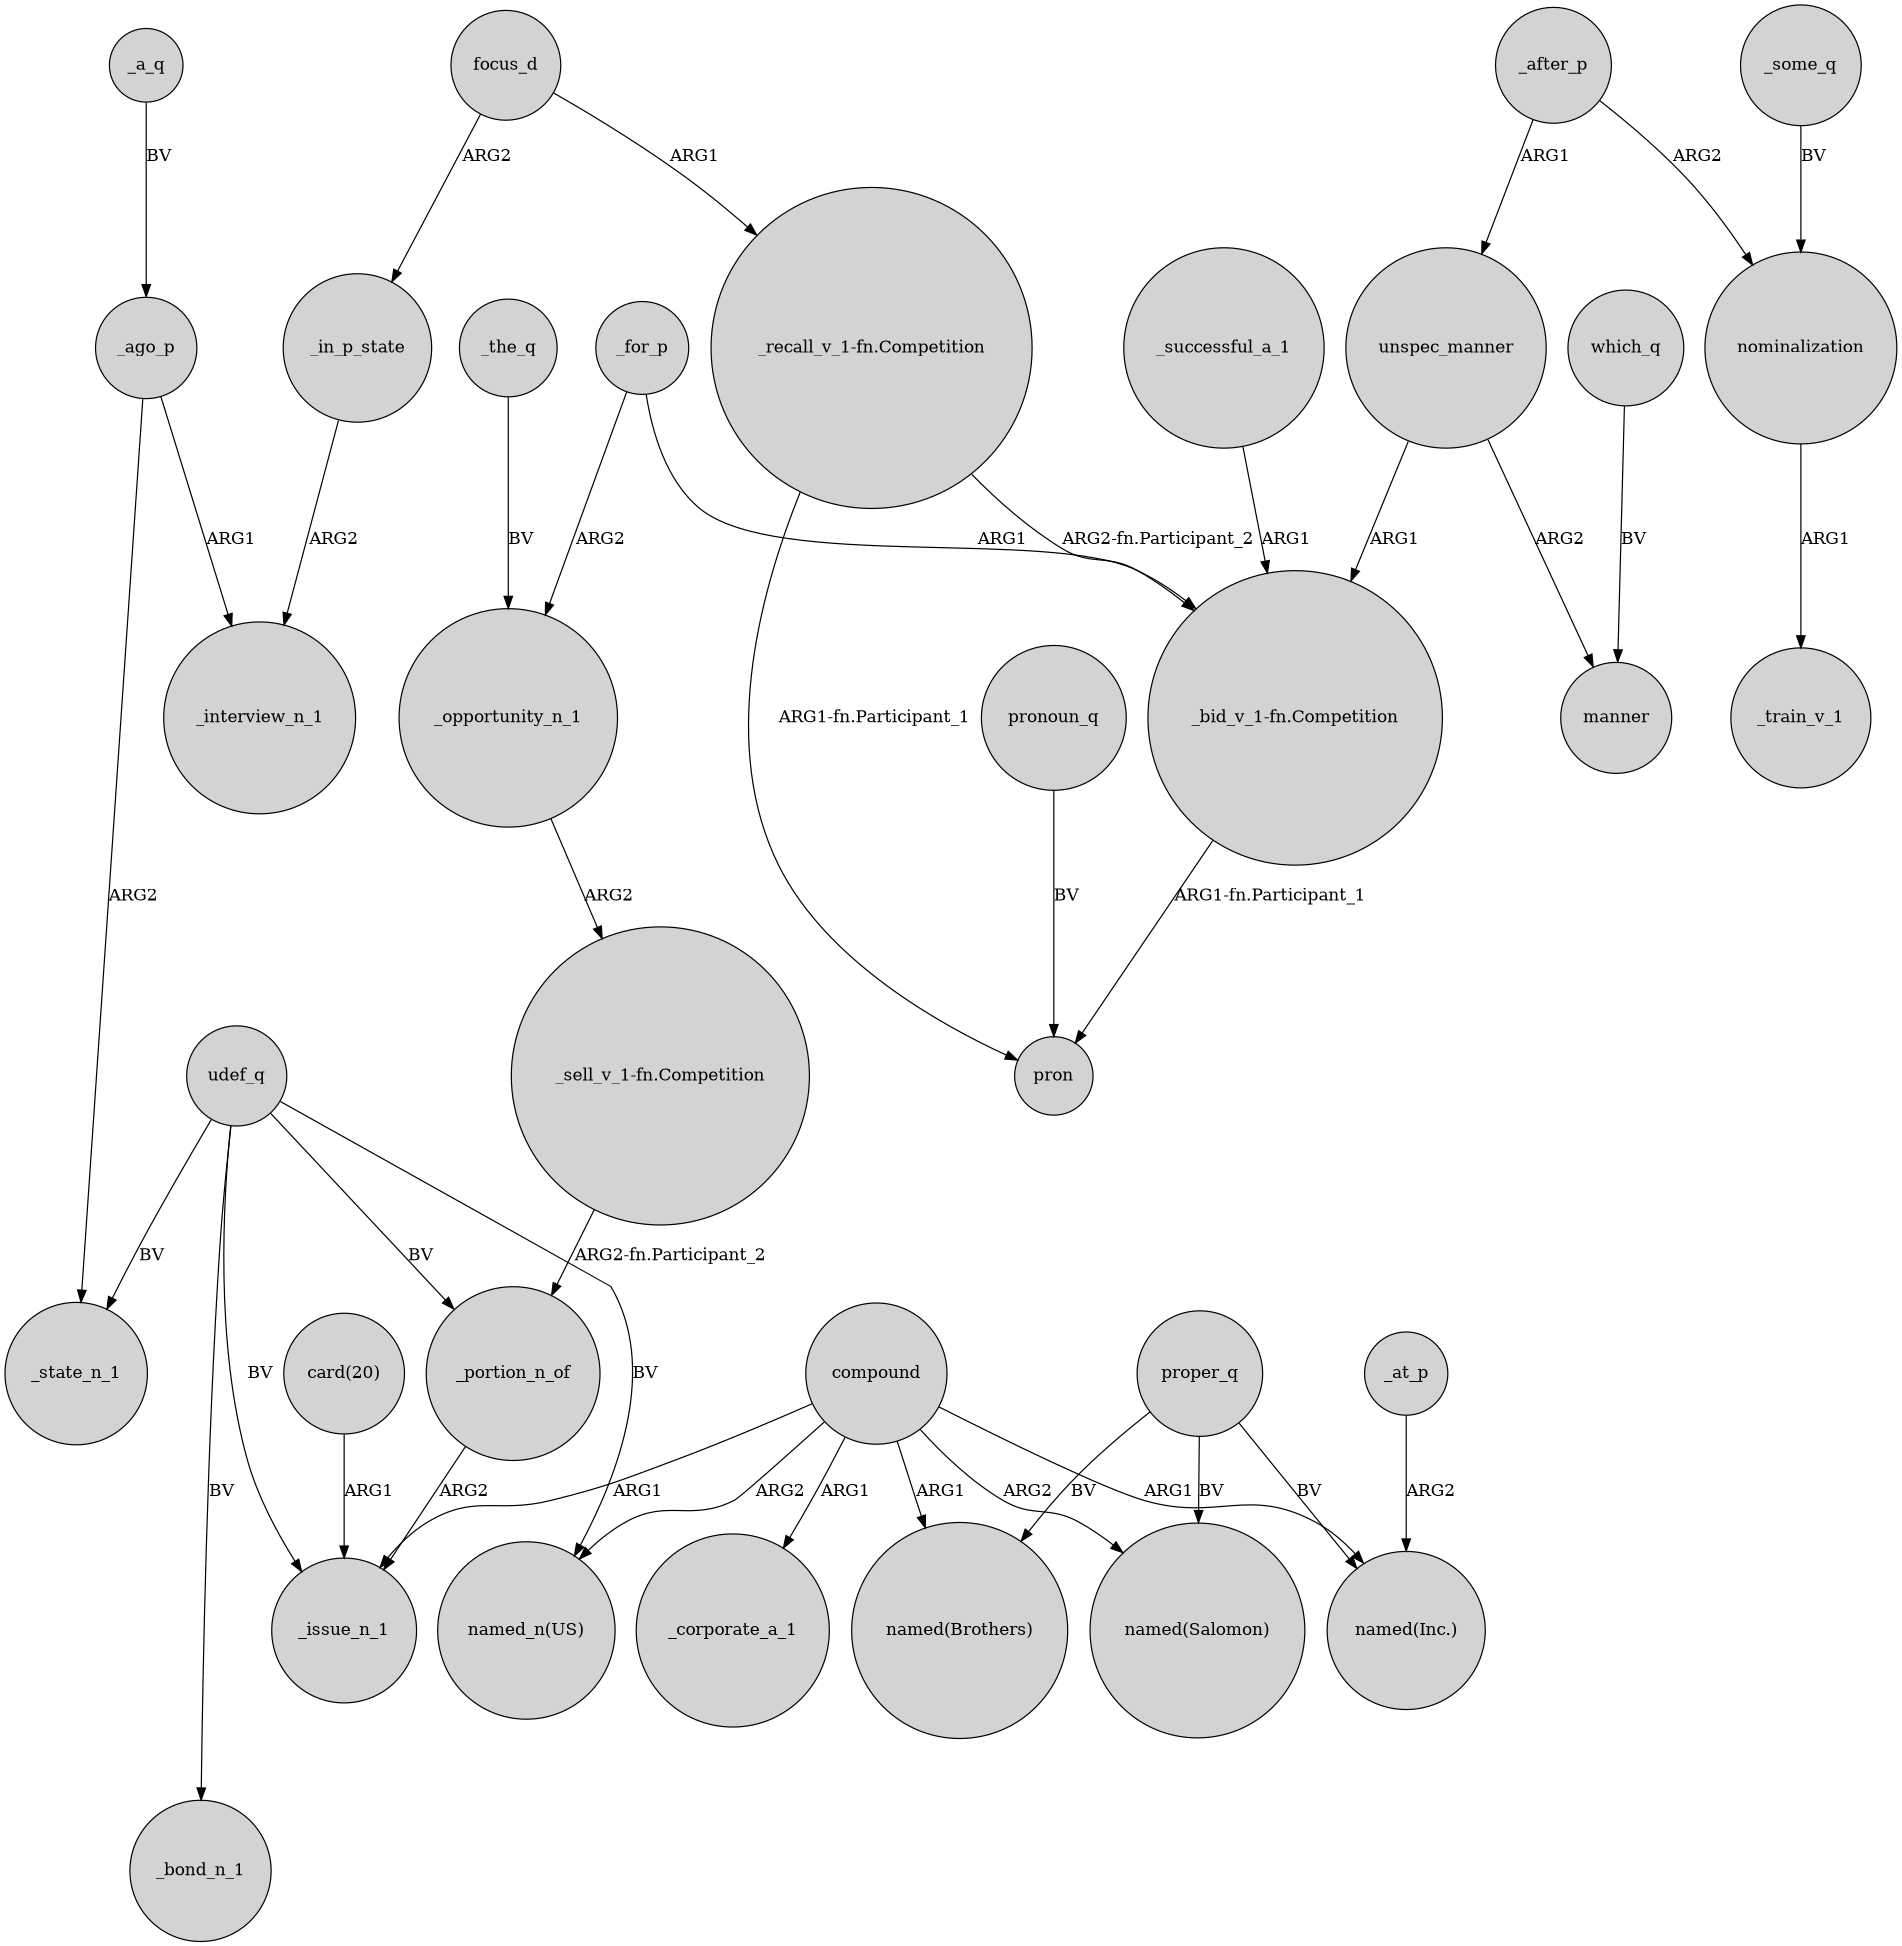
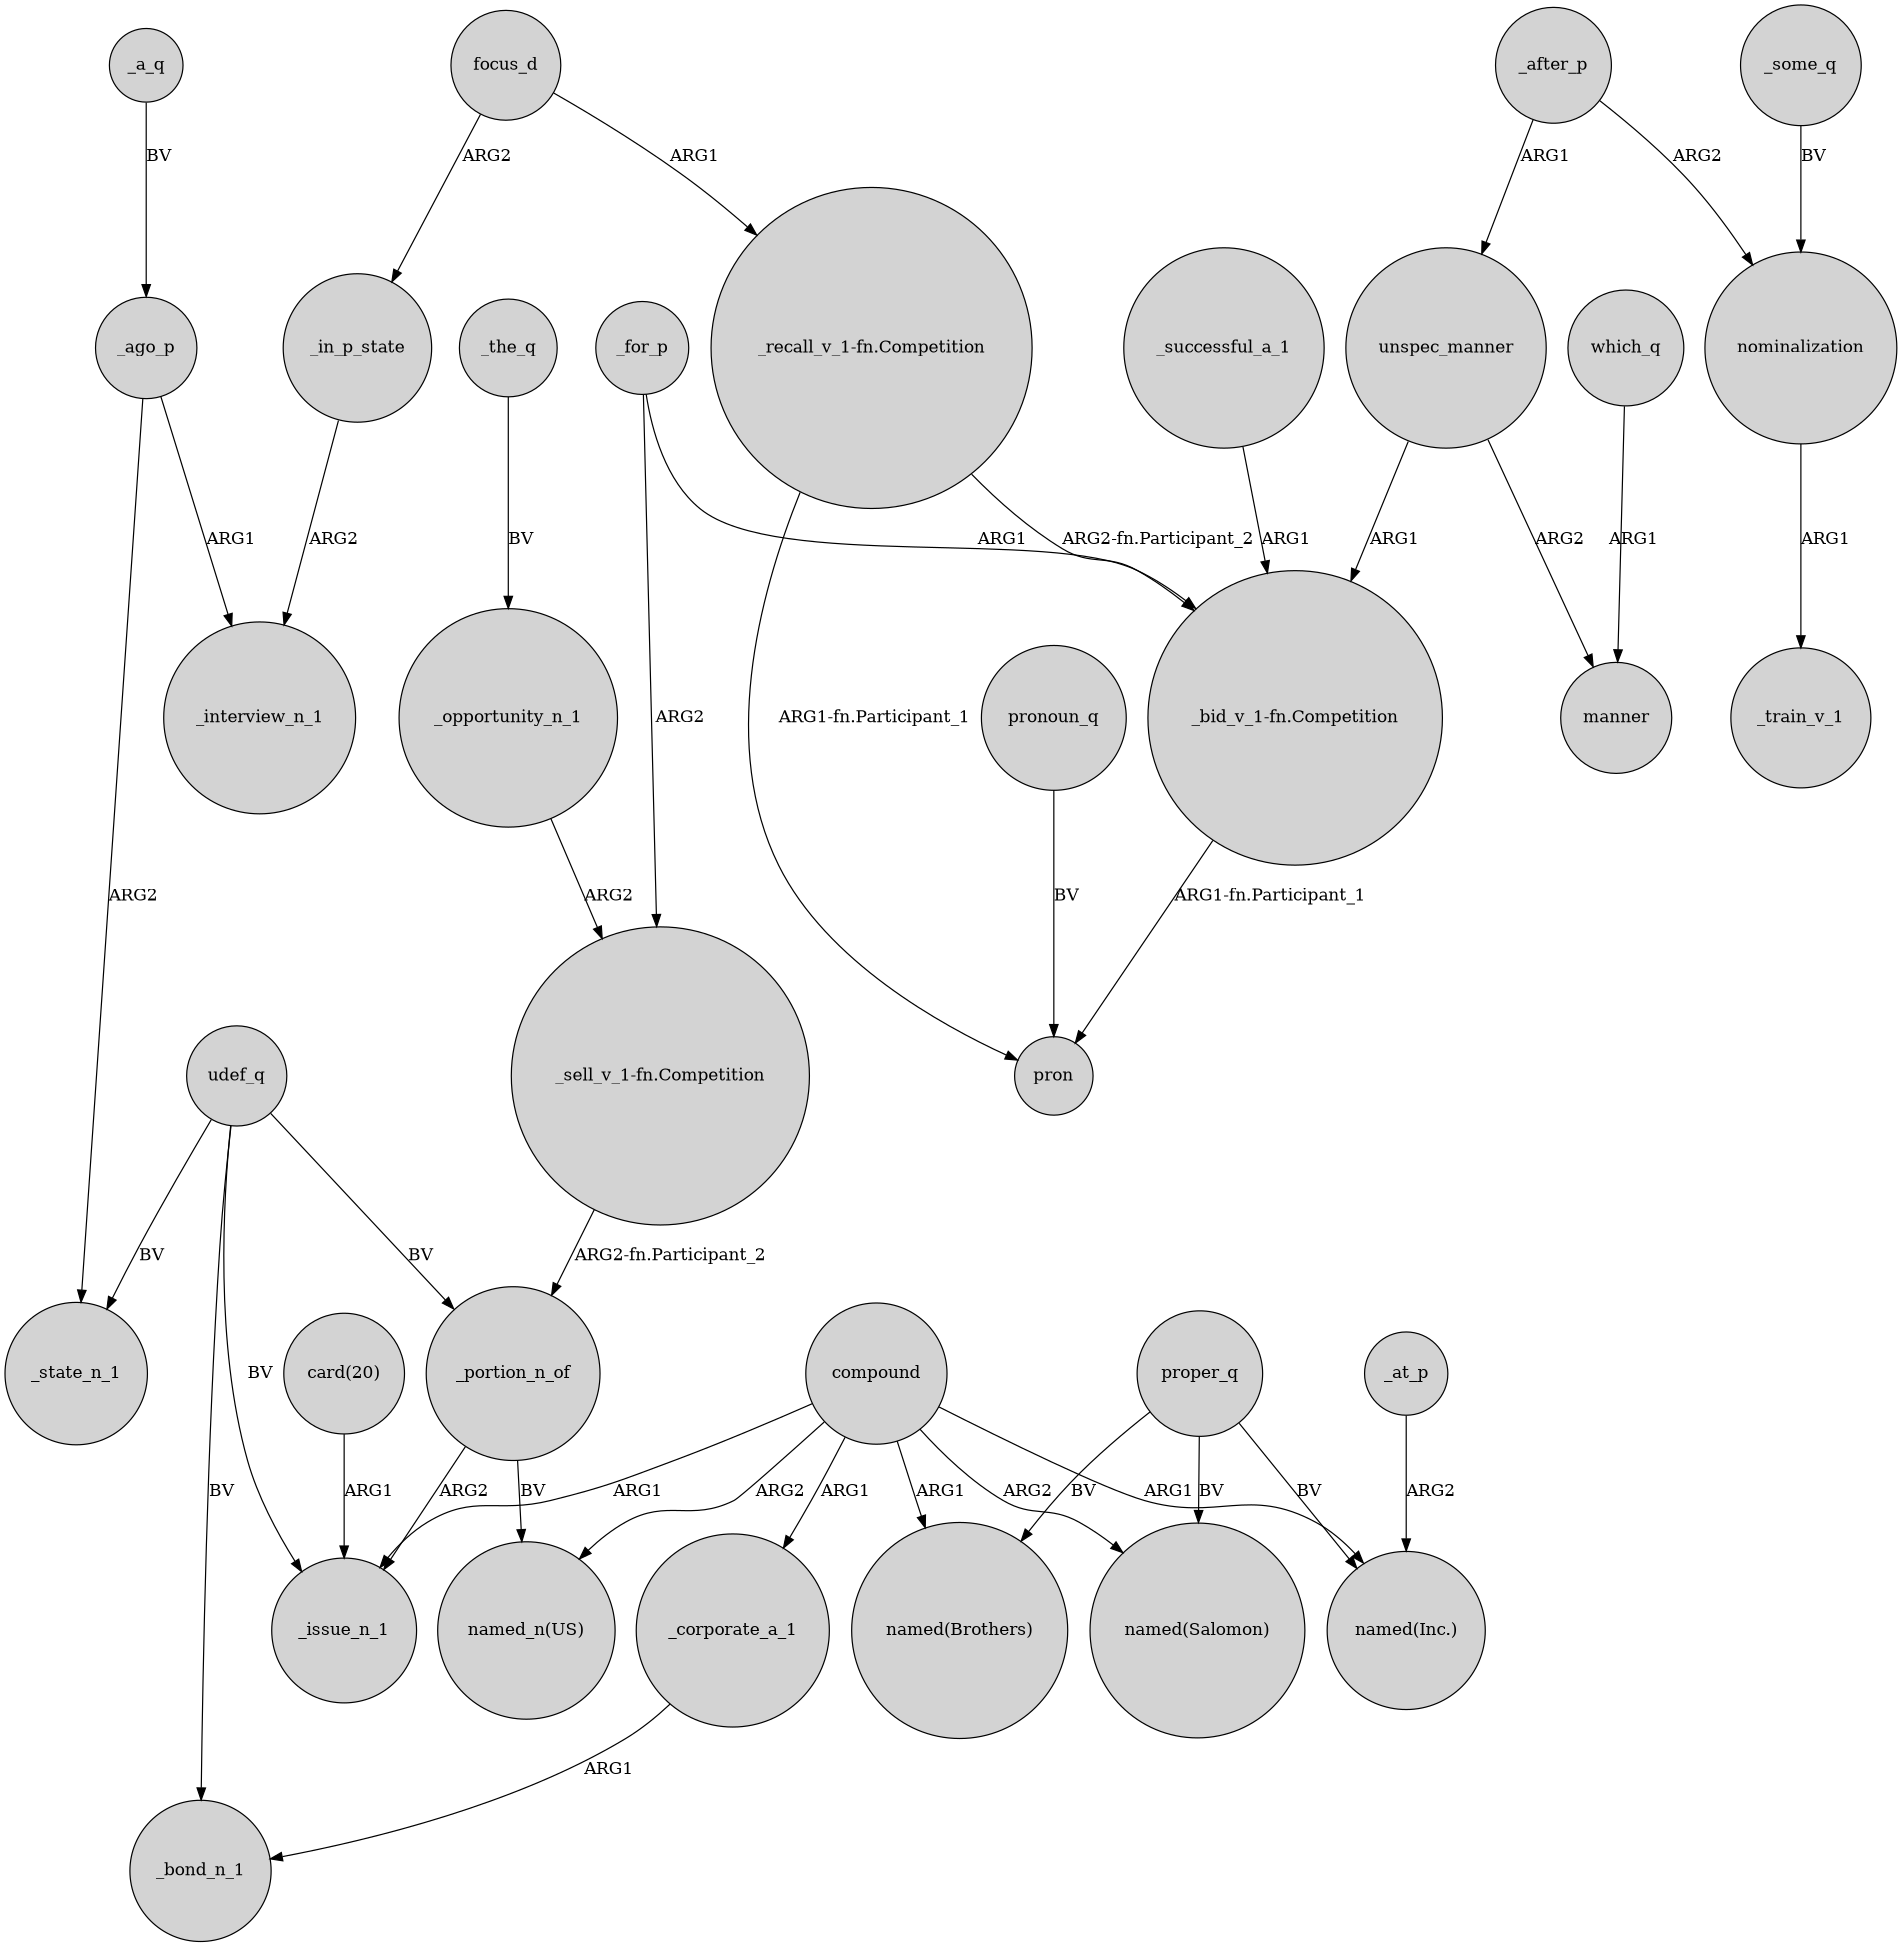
(588, 498) -> (650, 654)
(1634, 540) -> (1634, 540)
(550, 1252) -> (519, 1495)
none -> (486, 1803)
